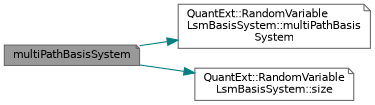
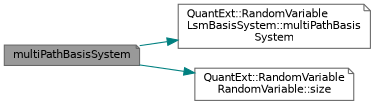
(274, 84) -> (274, 84)
